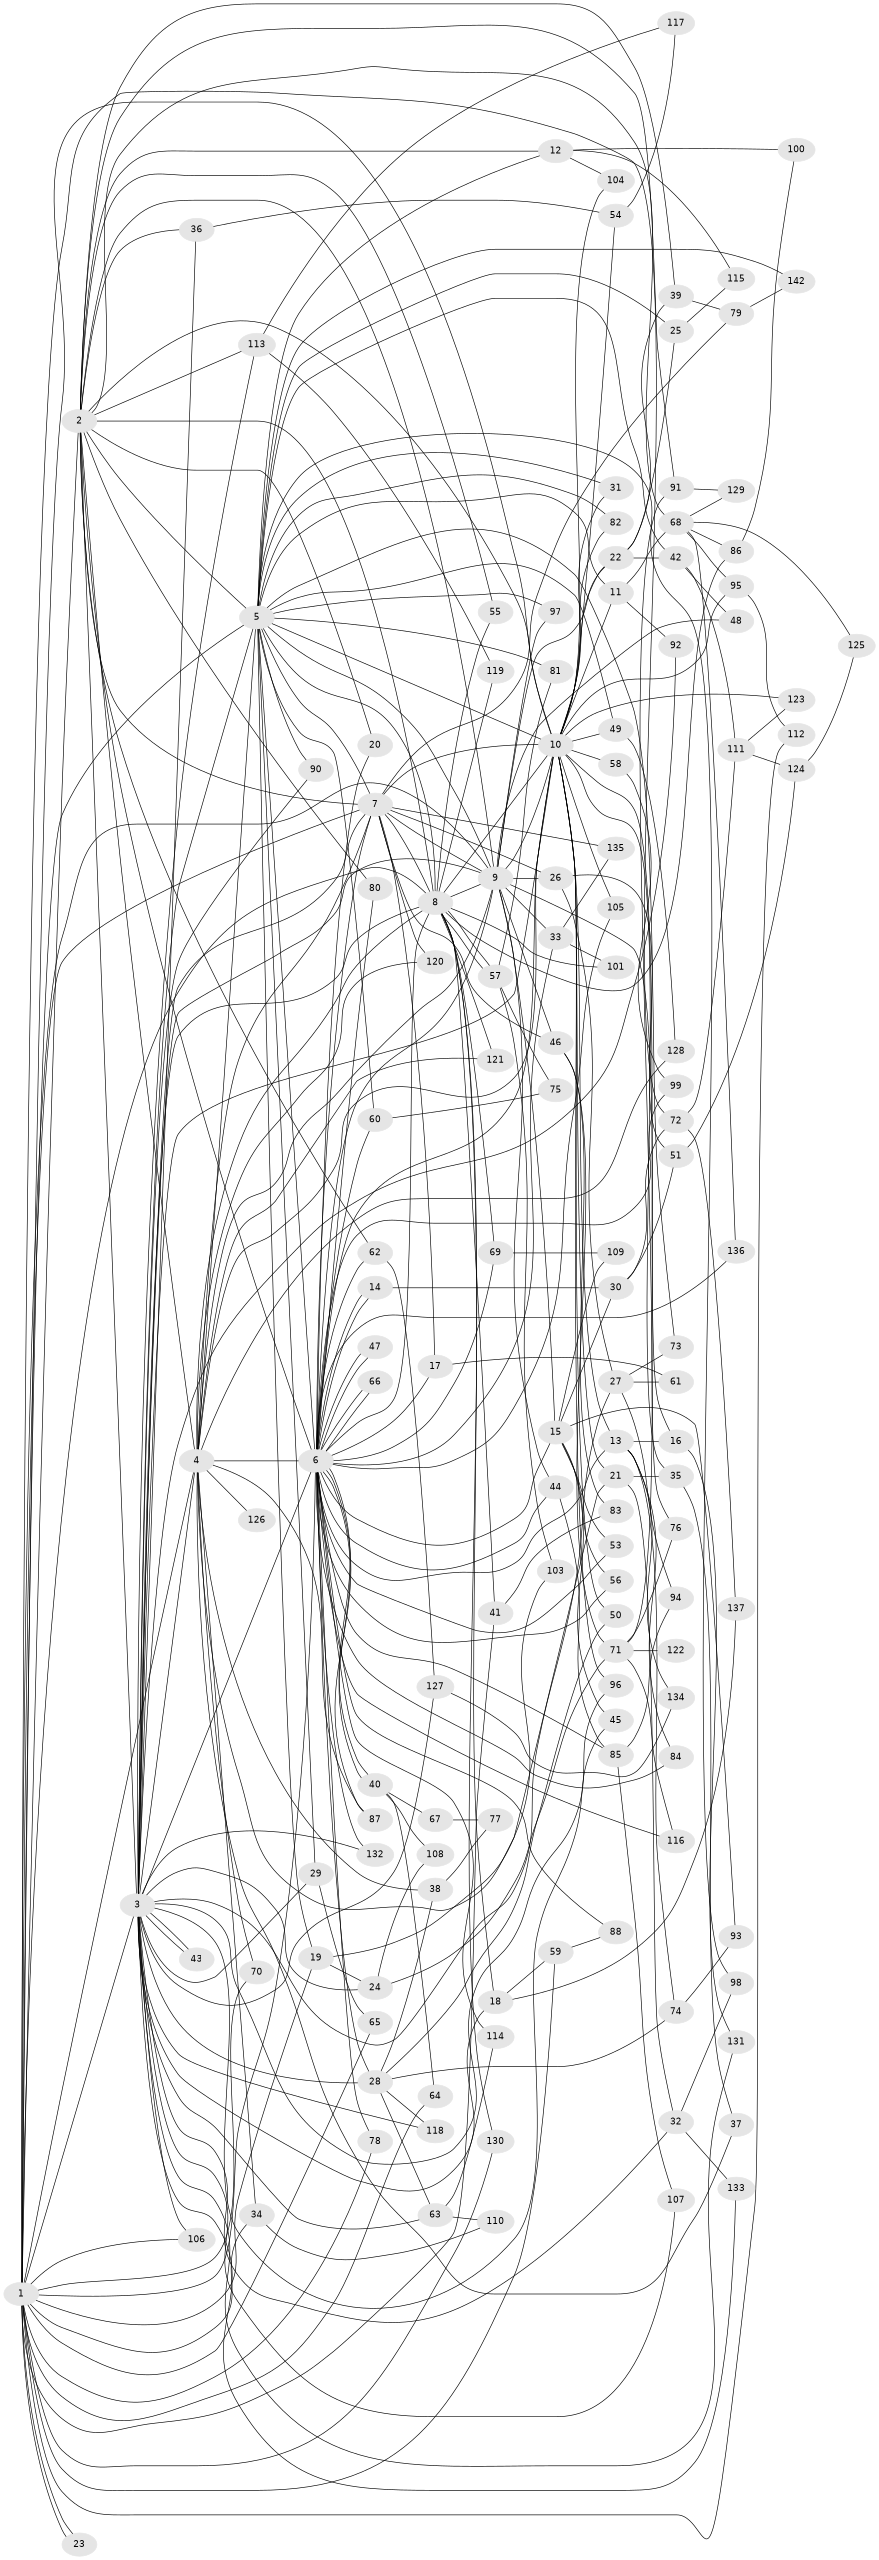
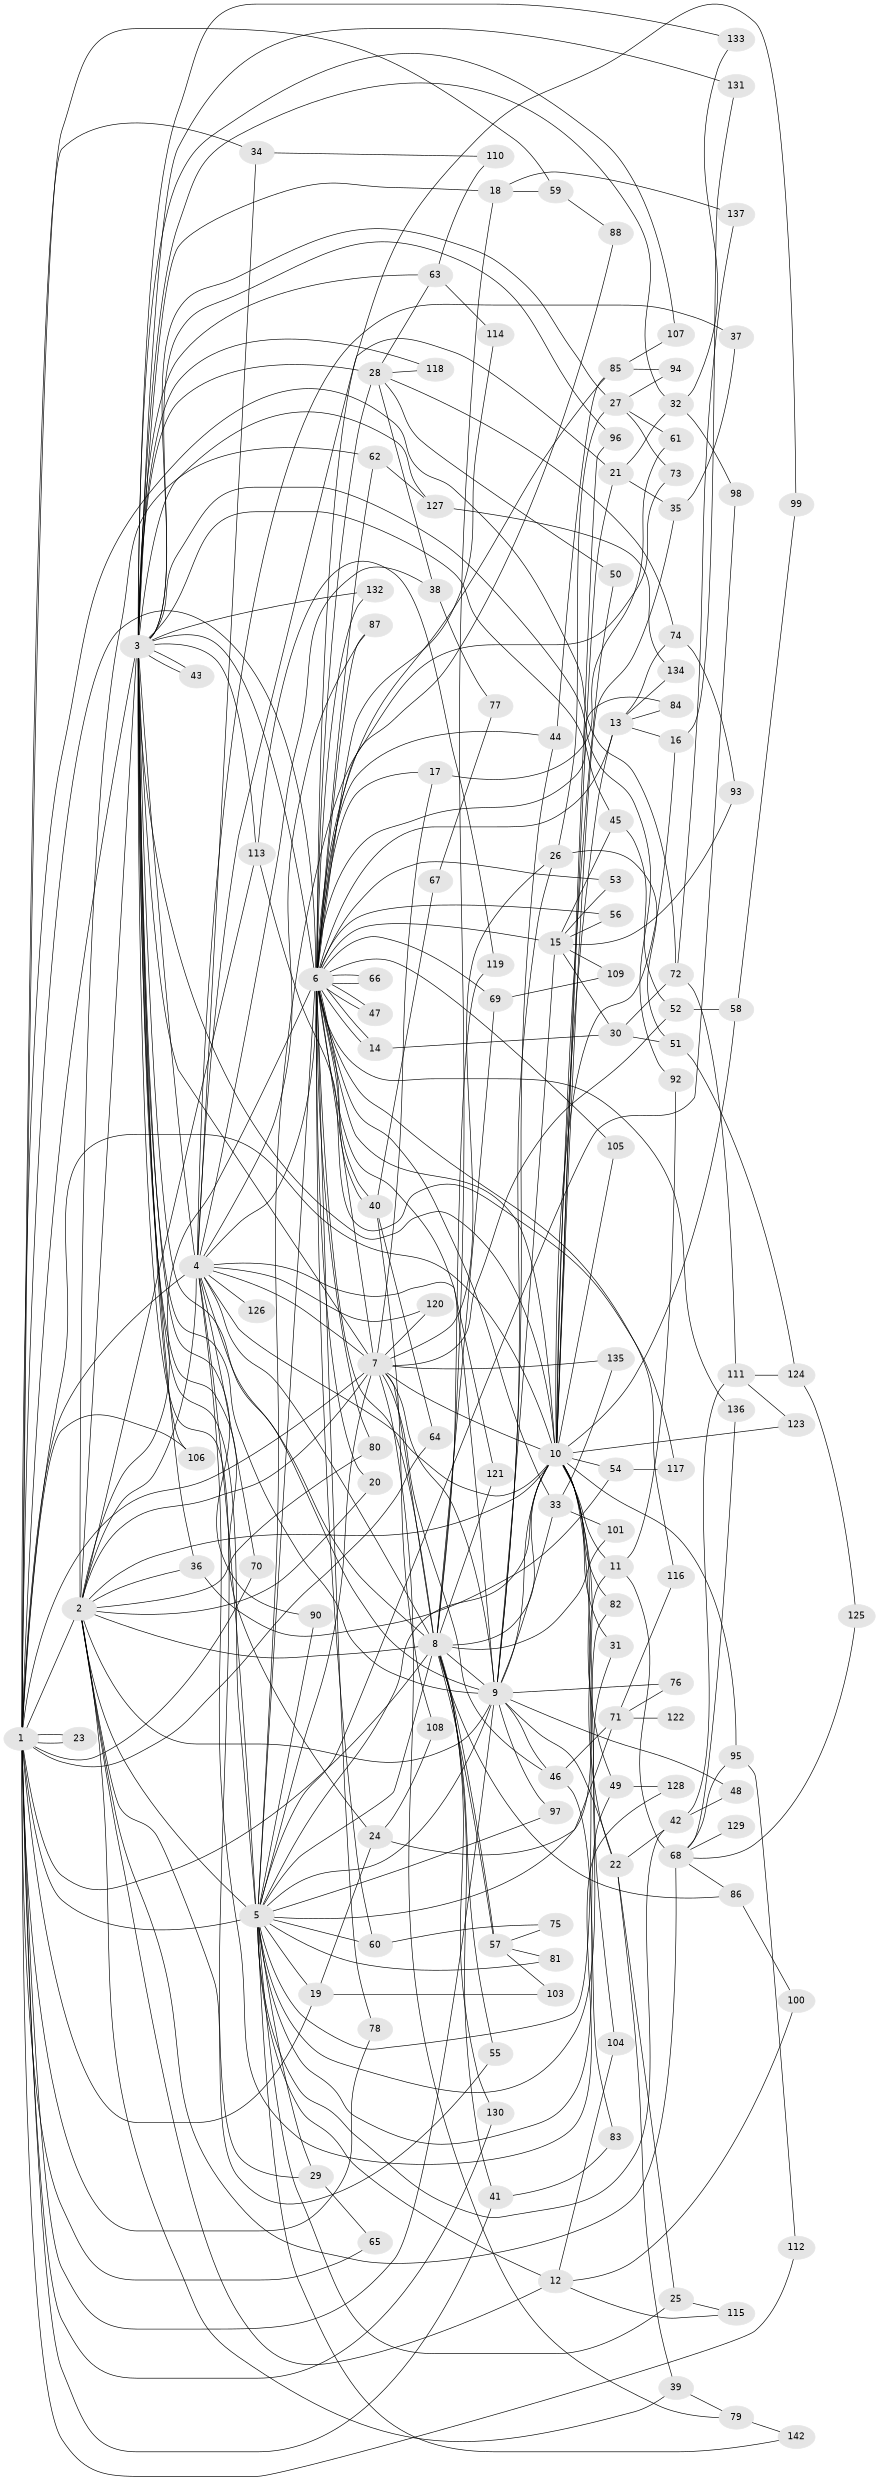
(676, 488) -> none
none -> (676, 1010)
